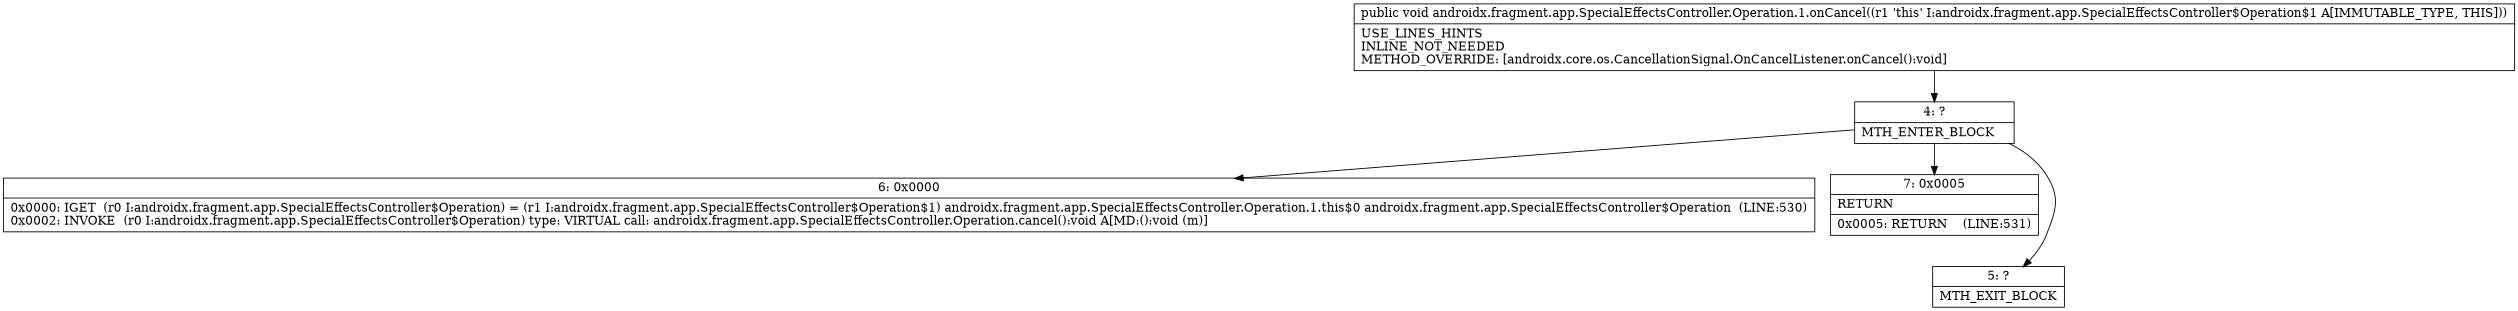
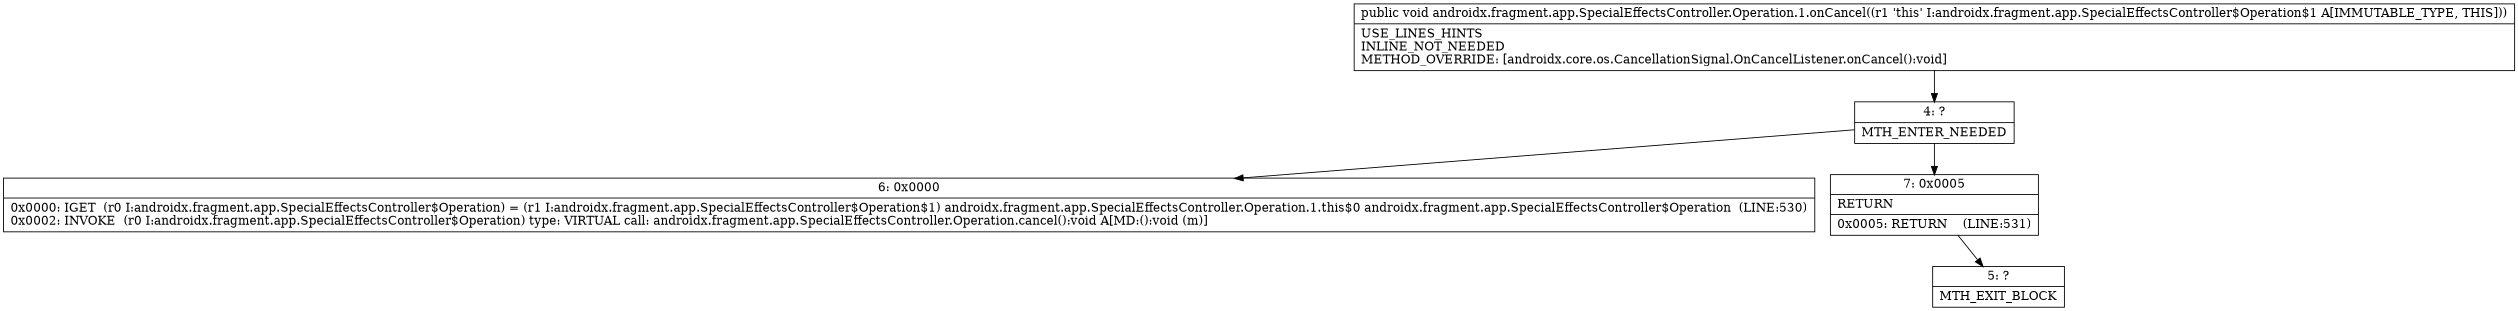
(1928, 133) -> (1934, 133)
(2055, 195) -> (1968, 247)
